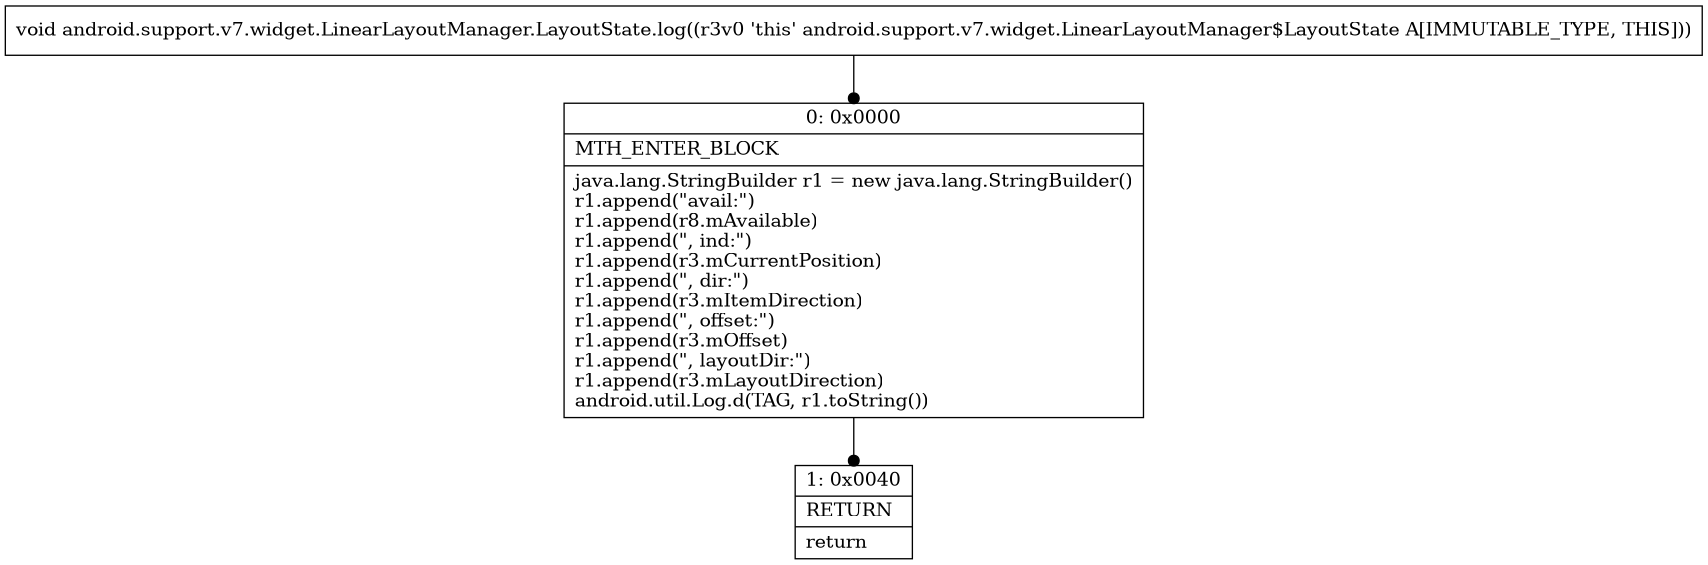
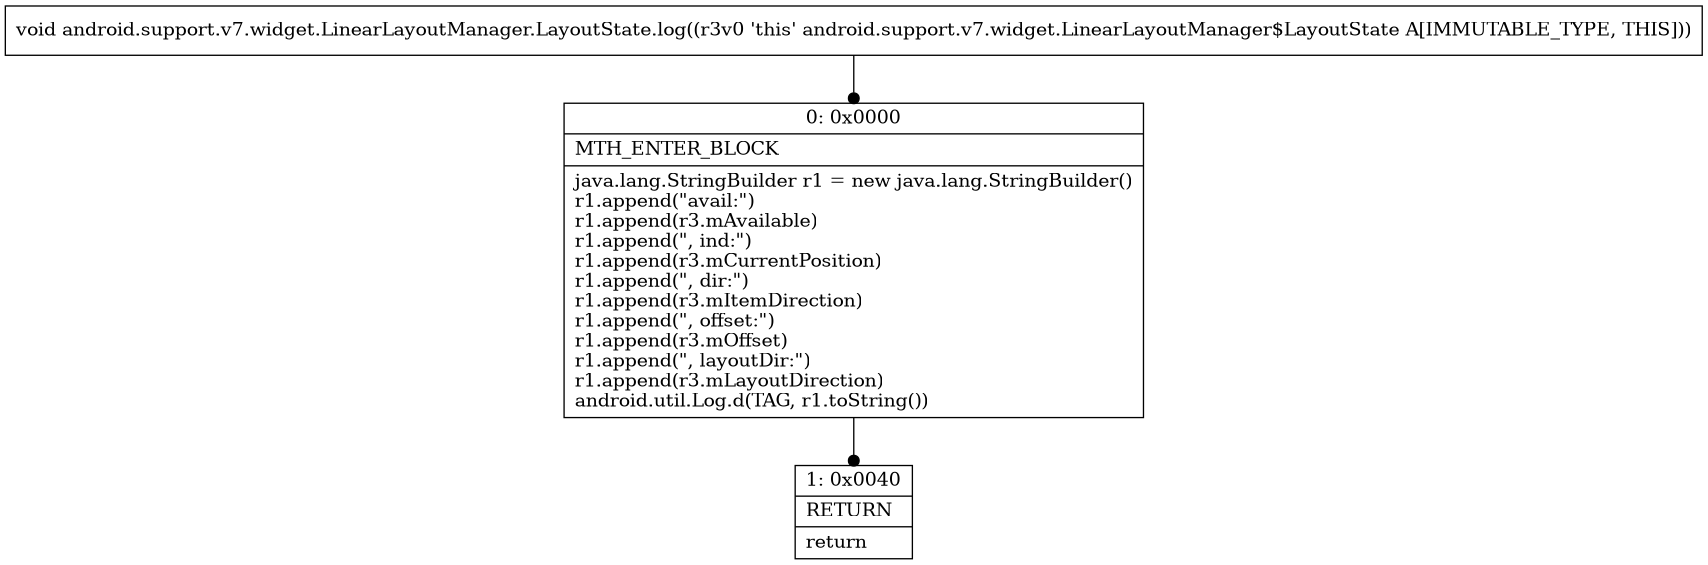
(697, 221) -> (697, 221)
